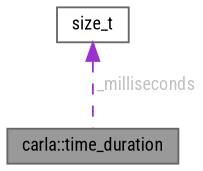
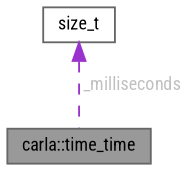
(93, 146) -> (79, 146)
